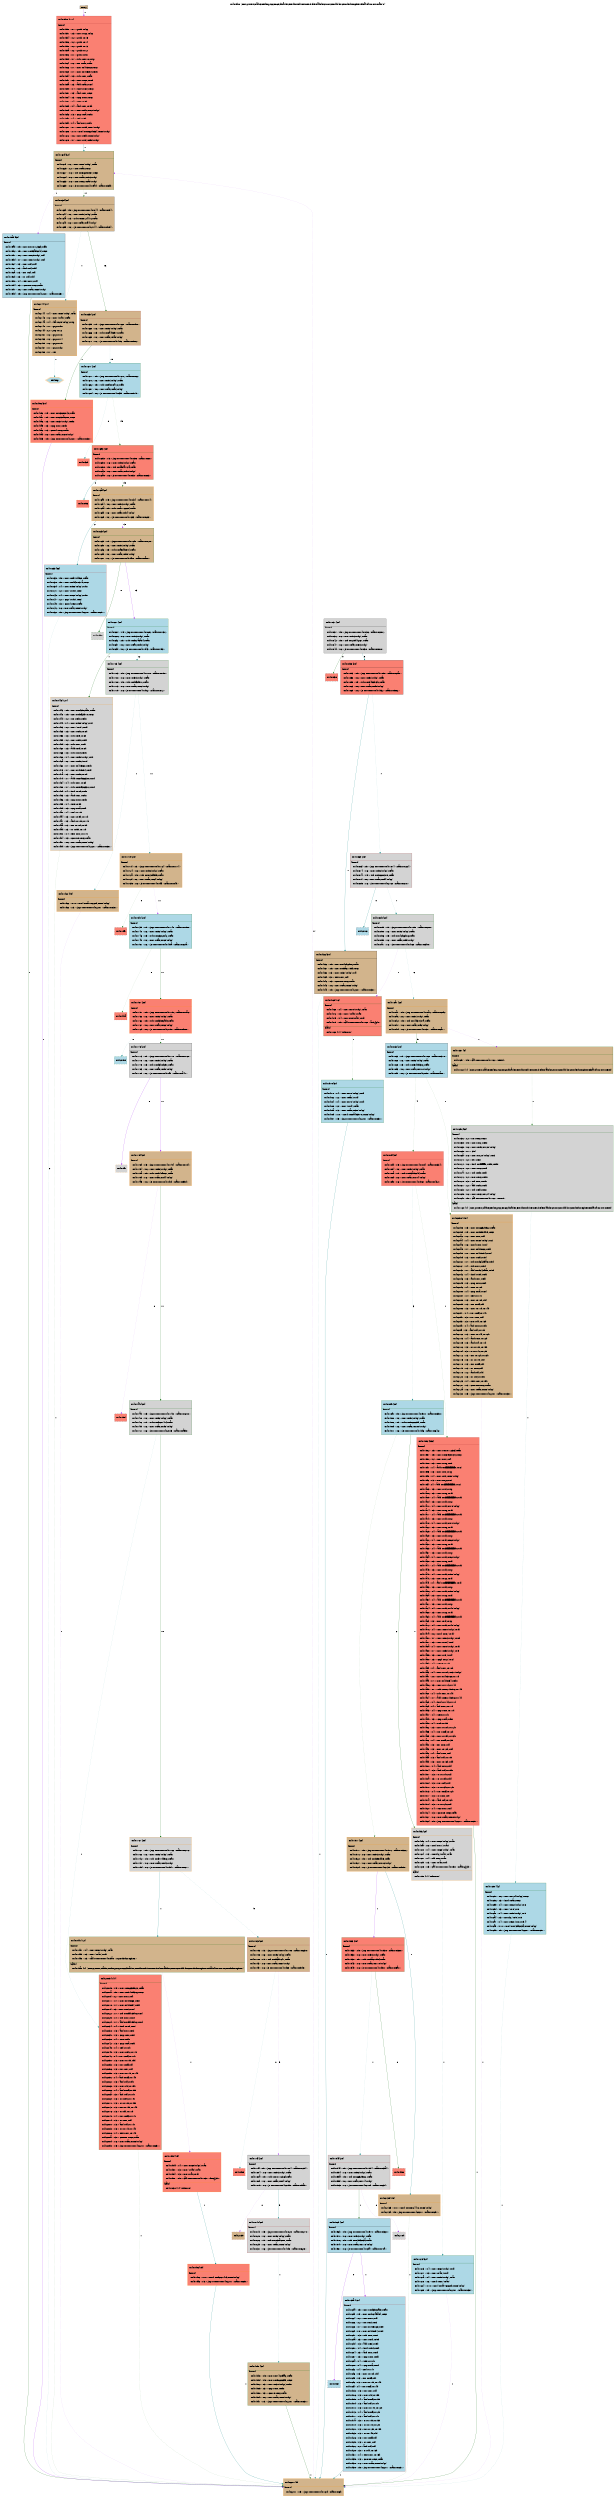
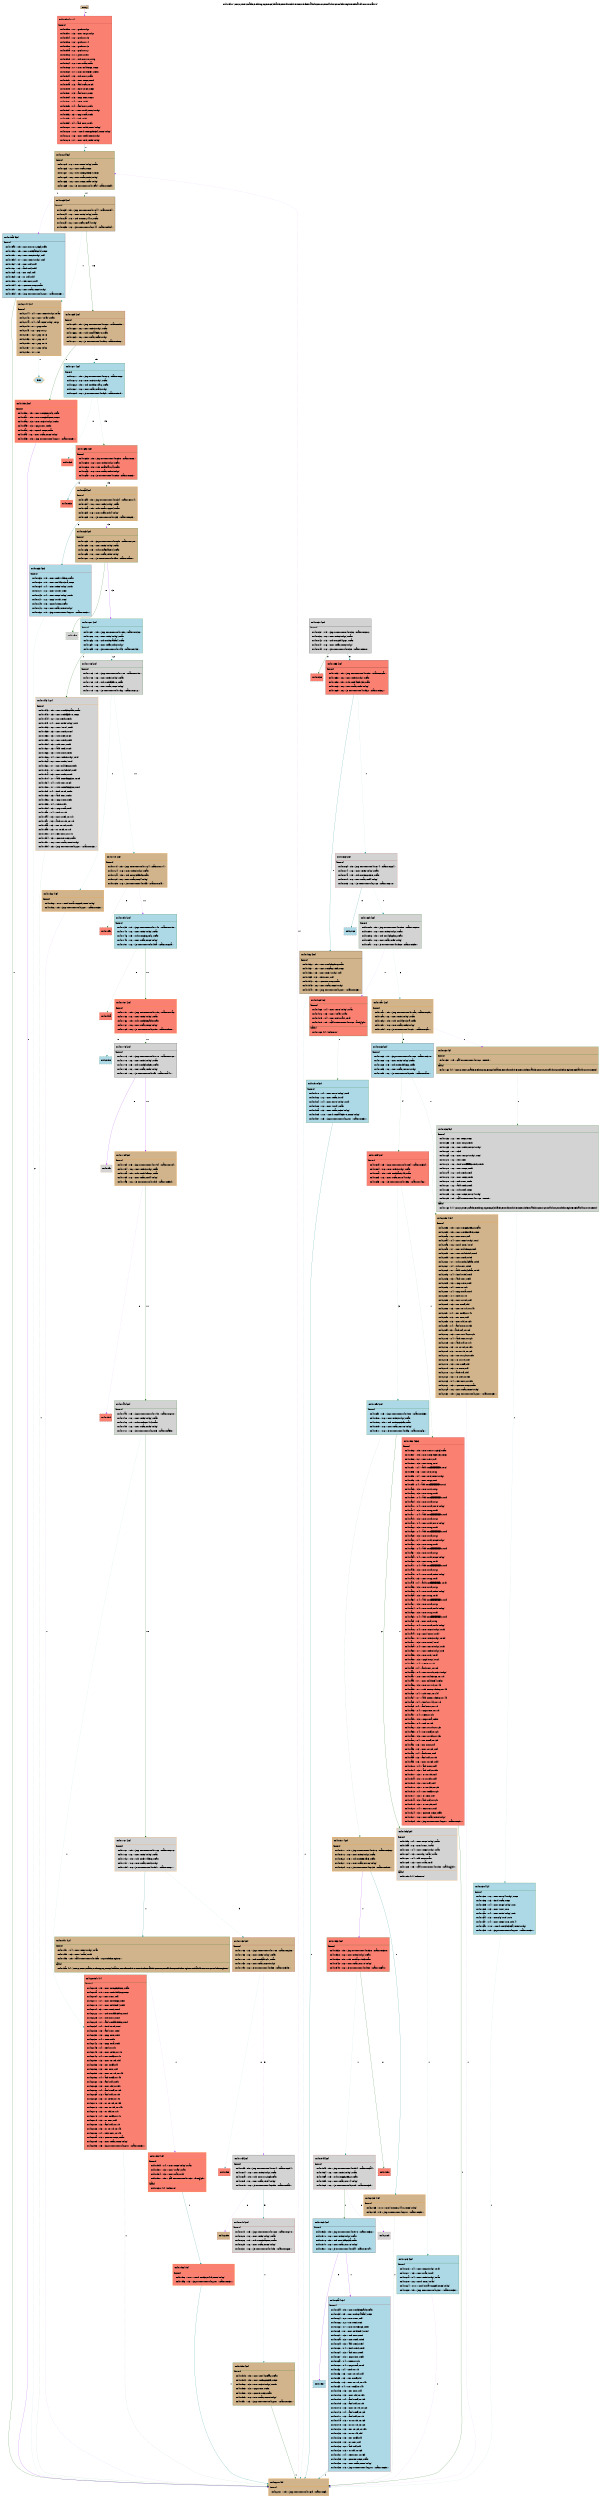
(55, 380) -> (39, 380)
